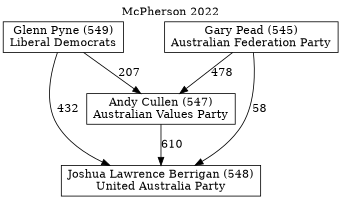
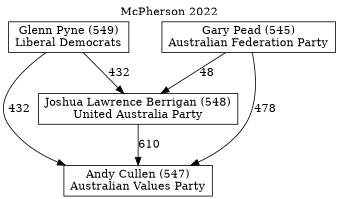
(130, 73) -> (20, 109)
(260, 109) -> (207, 73)
(161, 141) -> (138, 141)
